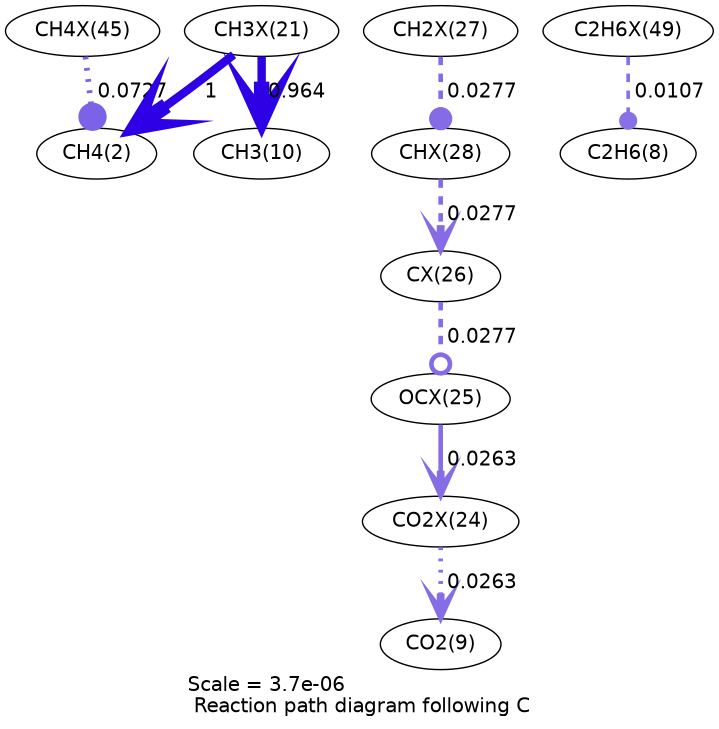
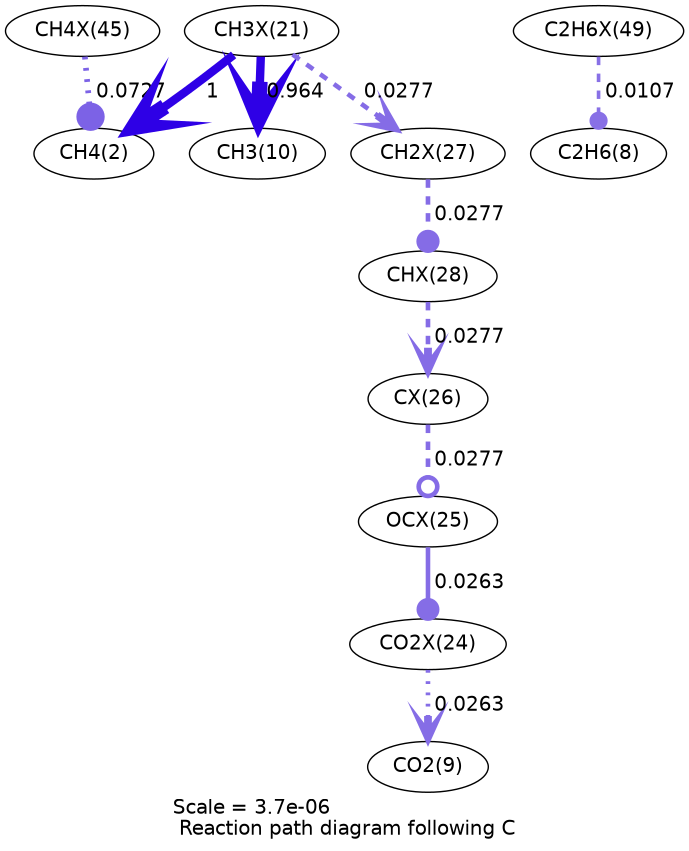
none -> (336, 85)
(441, 449) -> (428, 574)
